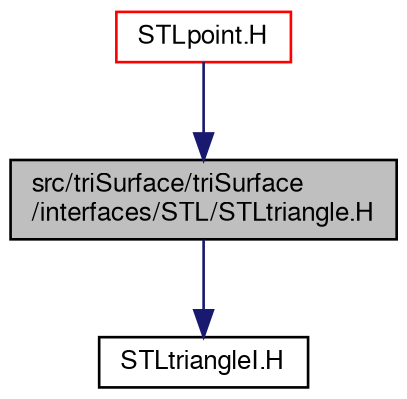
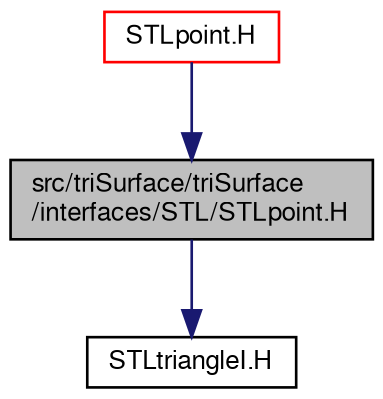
(204, 200) -> (192, 200)
